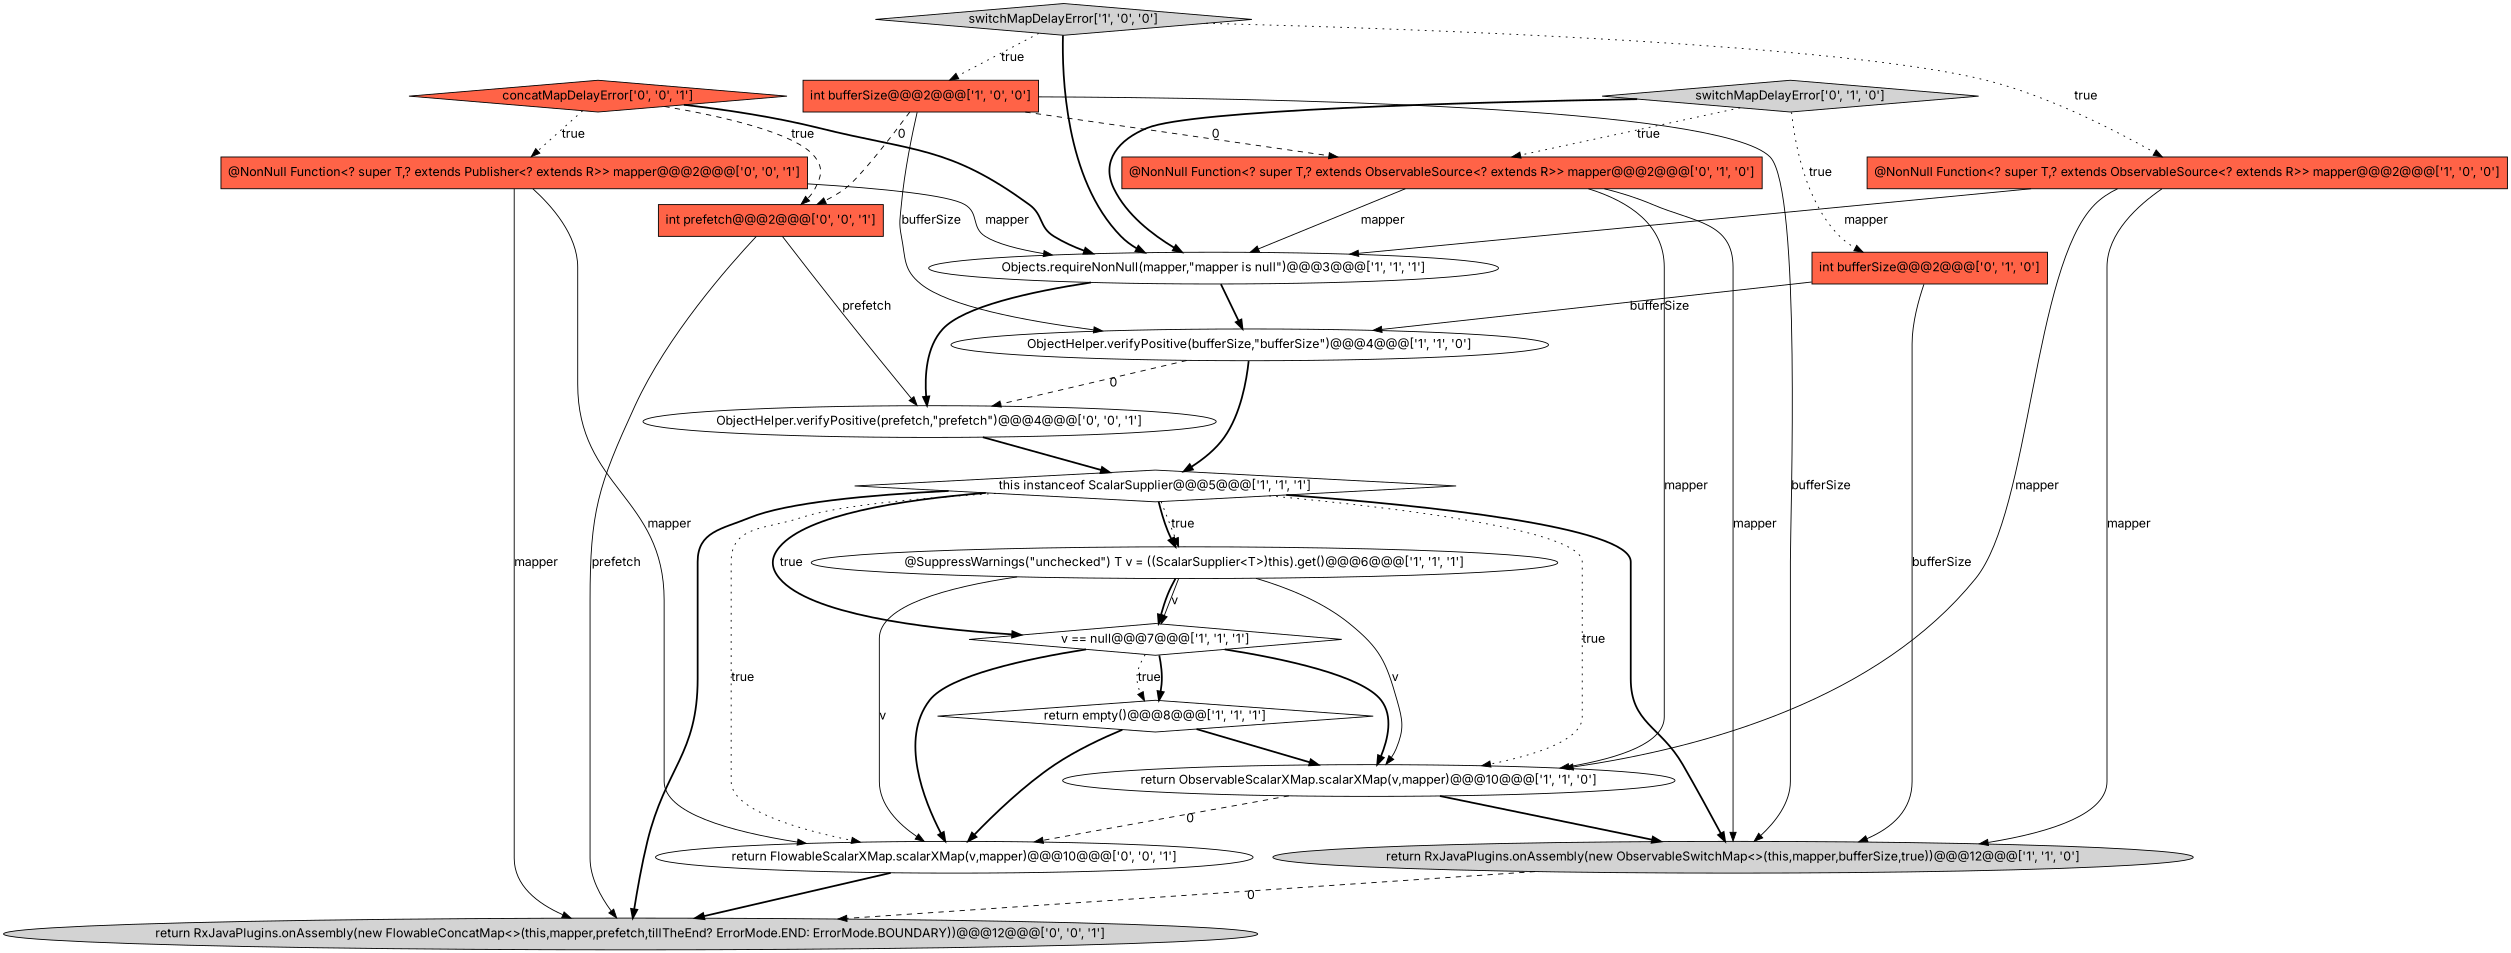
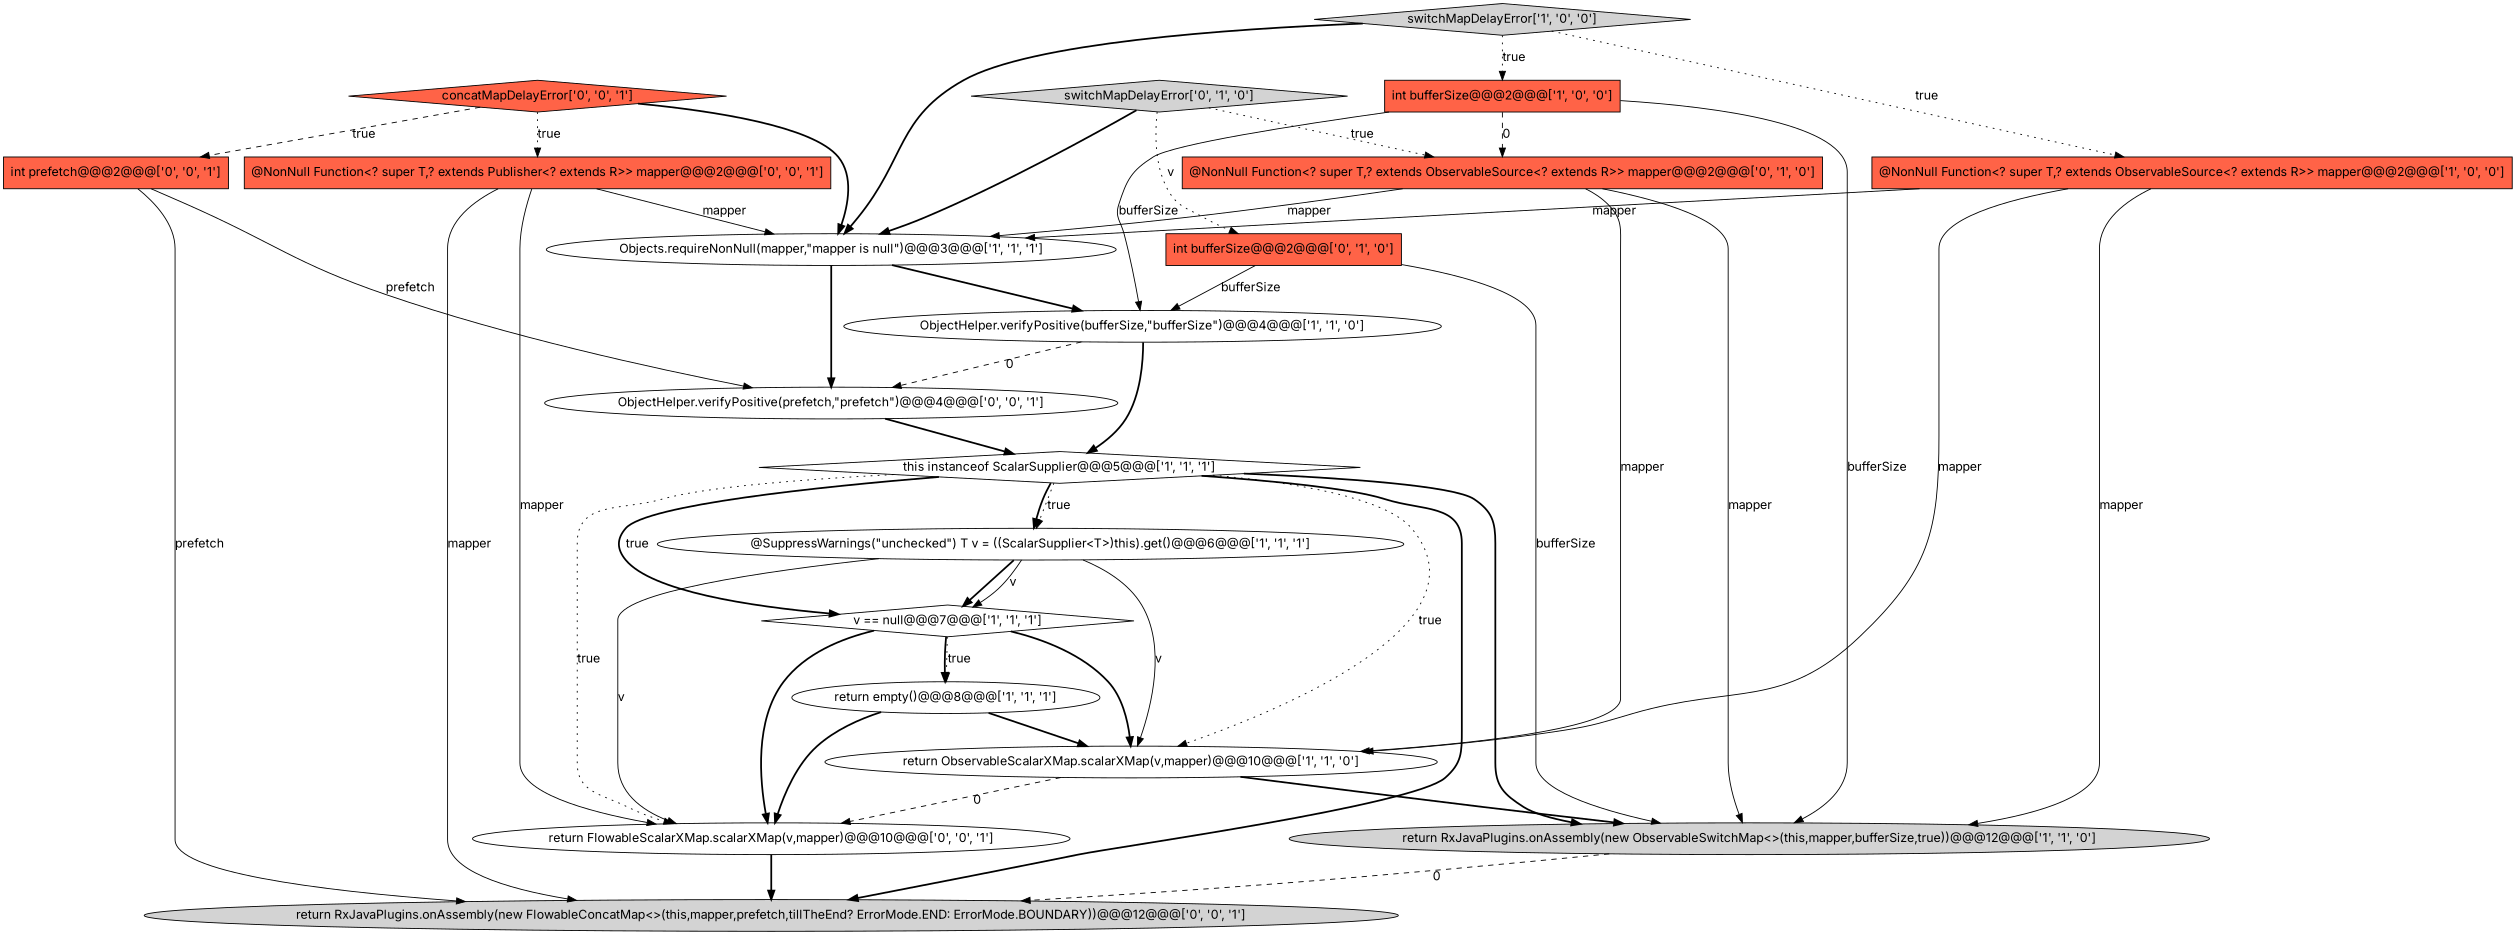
(872, 161) -> none
(1821, 173) -> (1171, 173)
(1155, 716) -> (946, 698)
